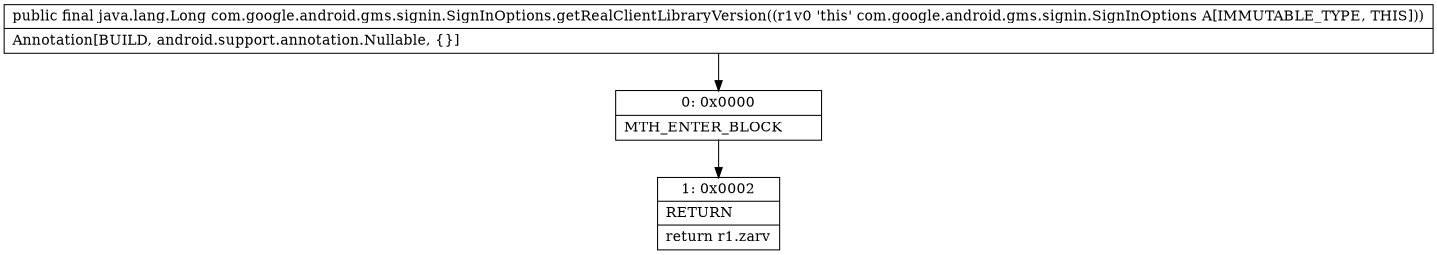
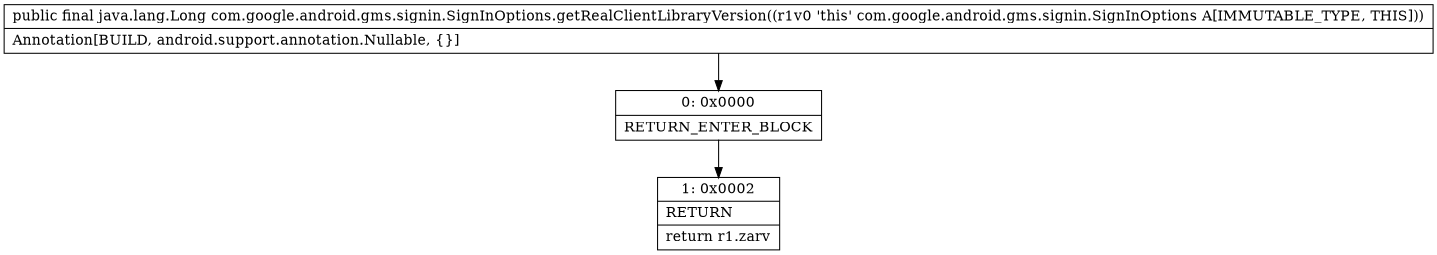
(704, 127) -> (719, 127)
